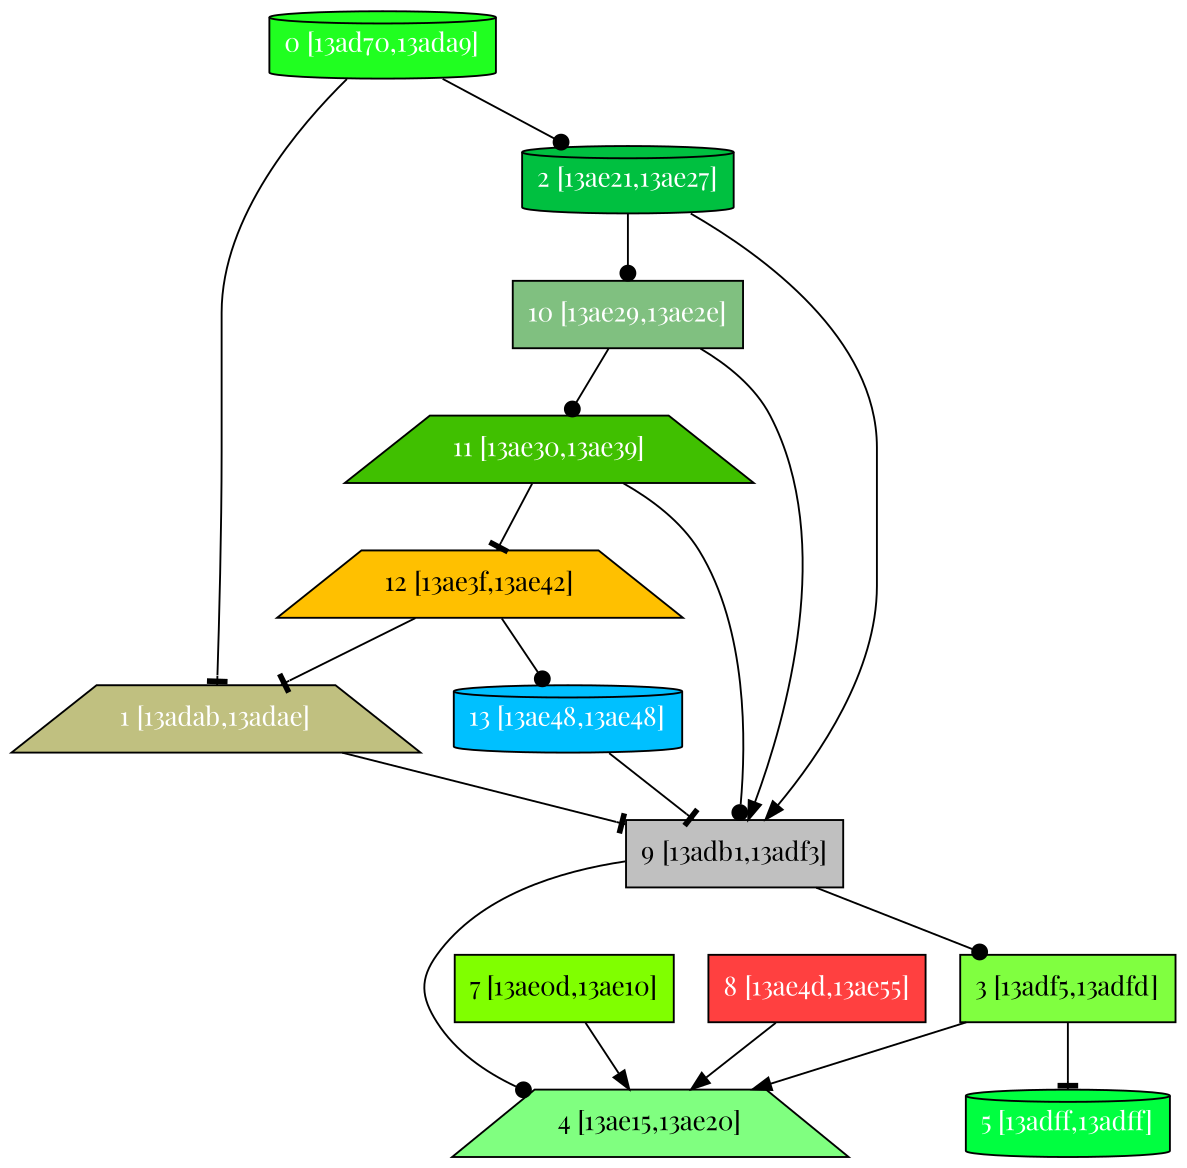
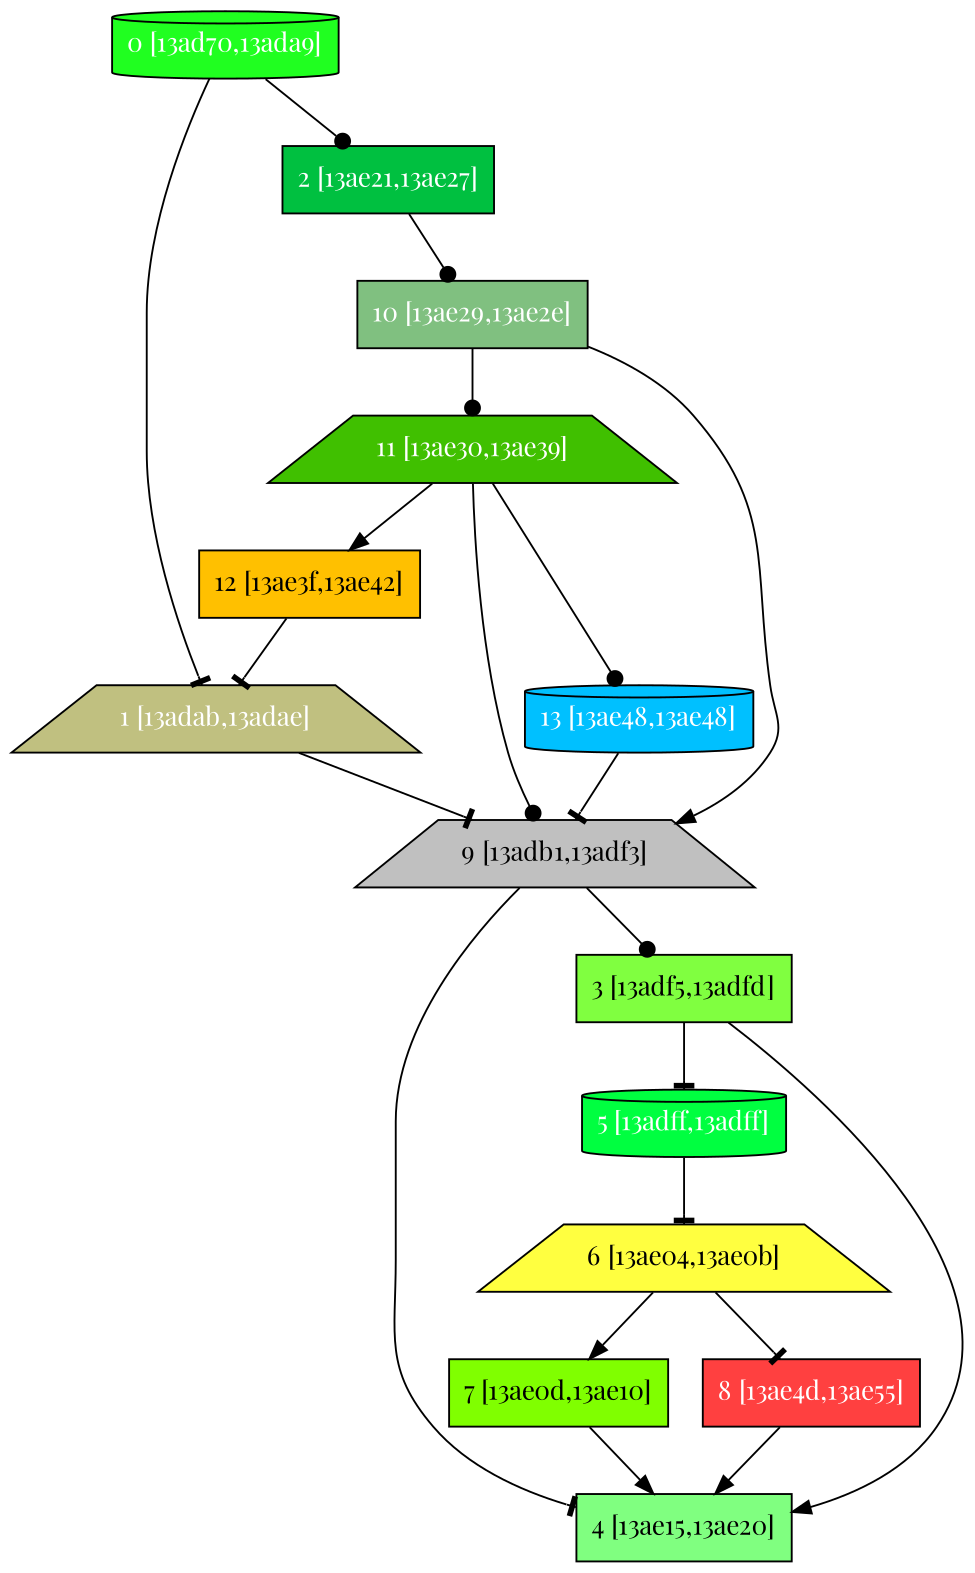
(628, 180) -> (388, 180)
(877, 483) -> none
(517, 513) -> (398, 511)
(480, 584) -> (310, 584)
(520, 645) -> (552, 578)
(735, 854) -> (555, 854)
(450, 940) -> (396, 1222)
(650, 1123) -> (684, 1528)
none -> (684, 1258)
